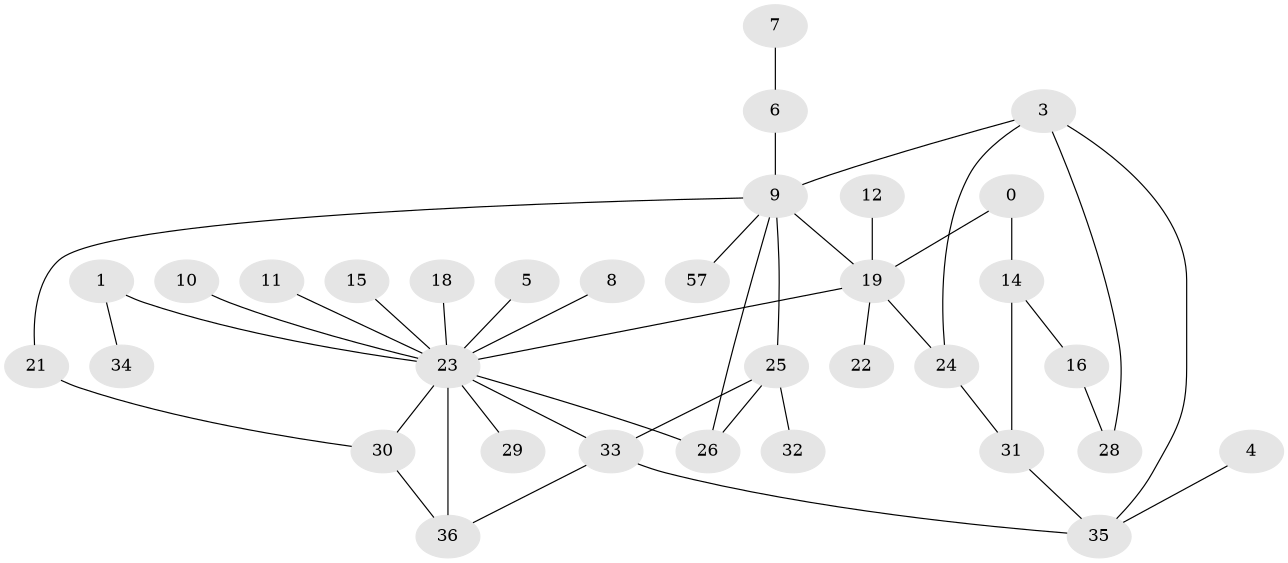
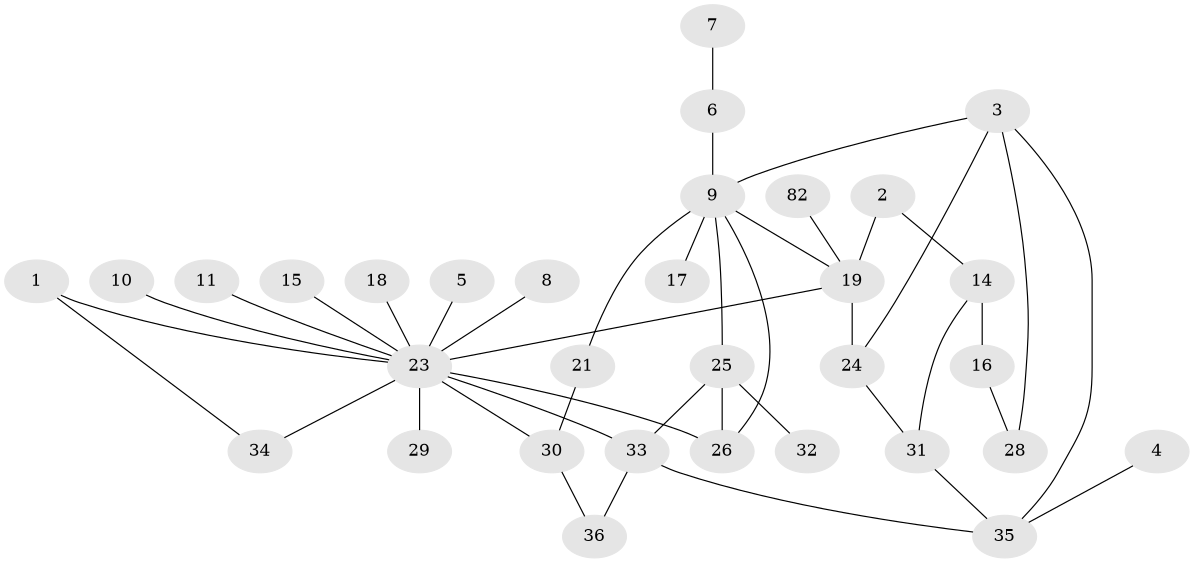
(872, 196) -> (798, 196)
(1012, 196) -> (883, 196)
(697, 281) -> (677, 281)
(862, 366) -> none
(448, 451) -> (340, 409)
